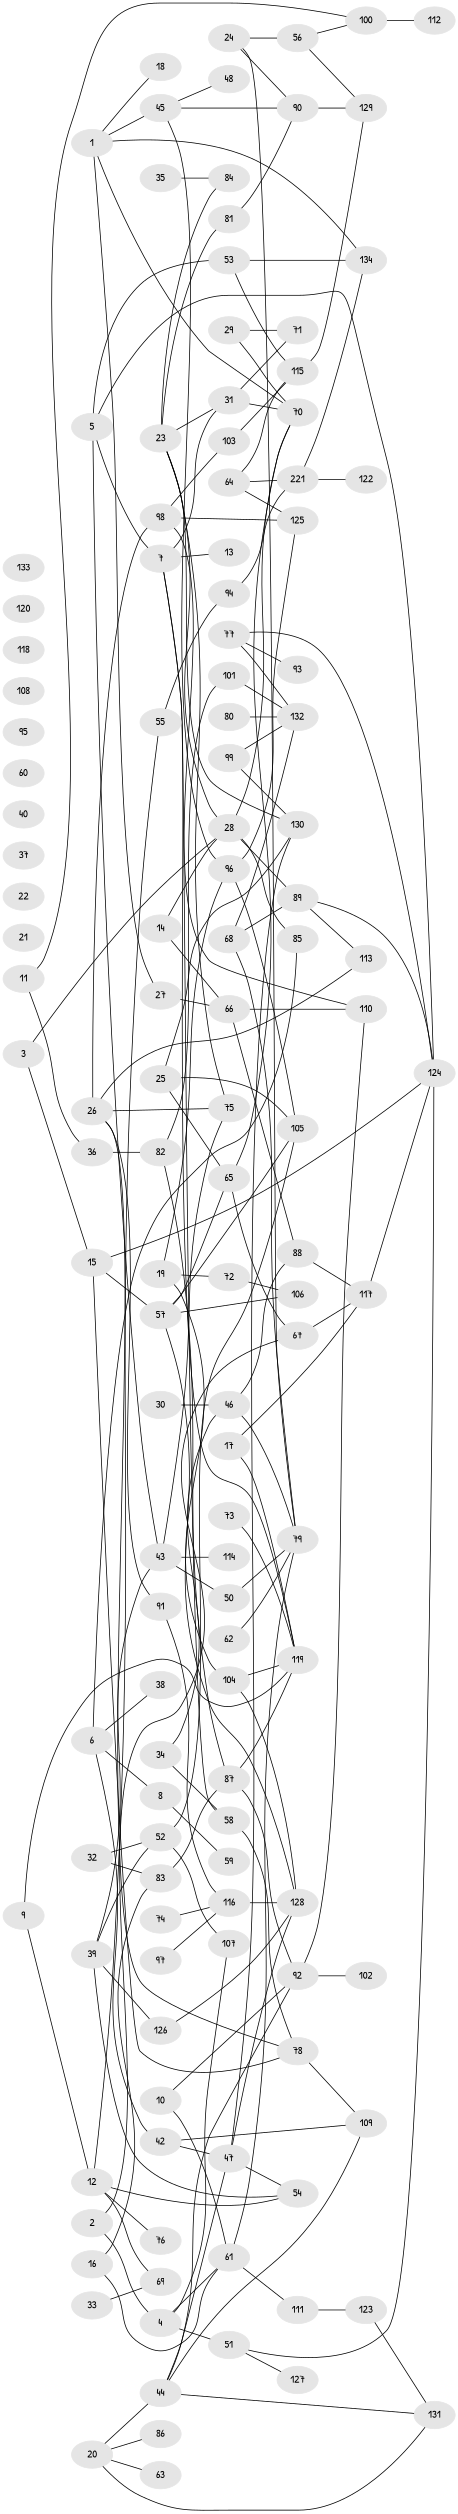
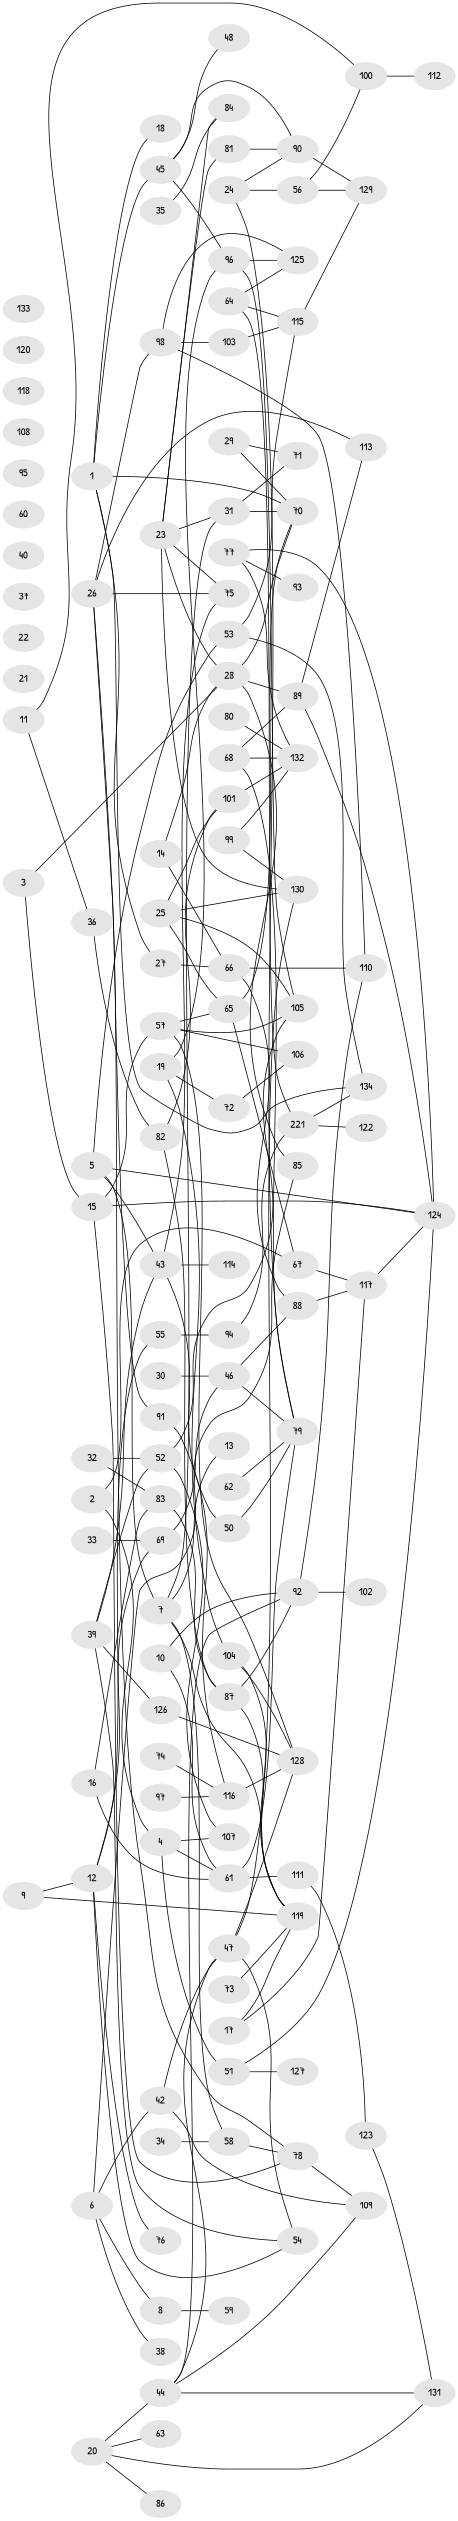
none -> (192, 849)
(193, 1579) -> (196, 1459)
